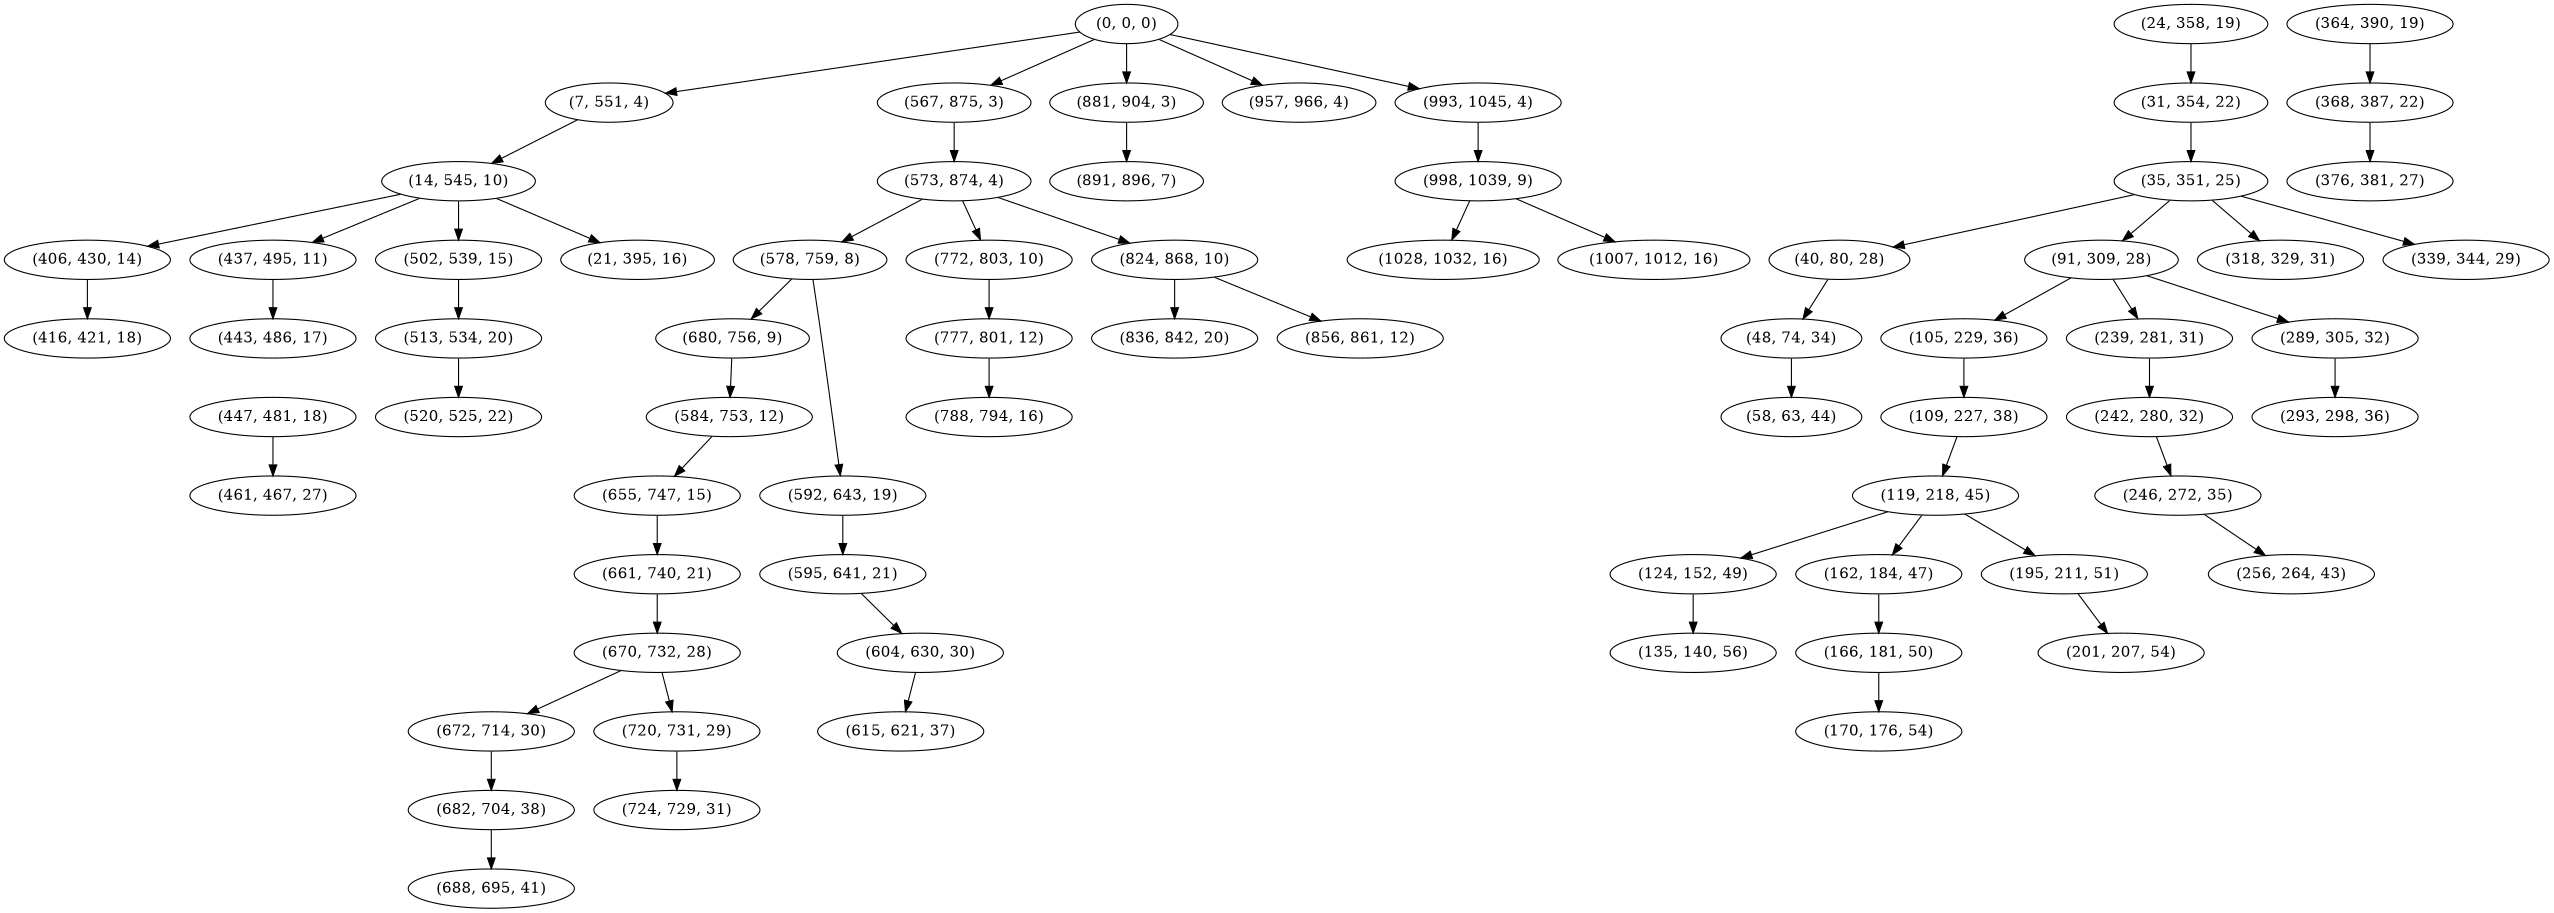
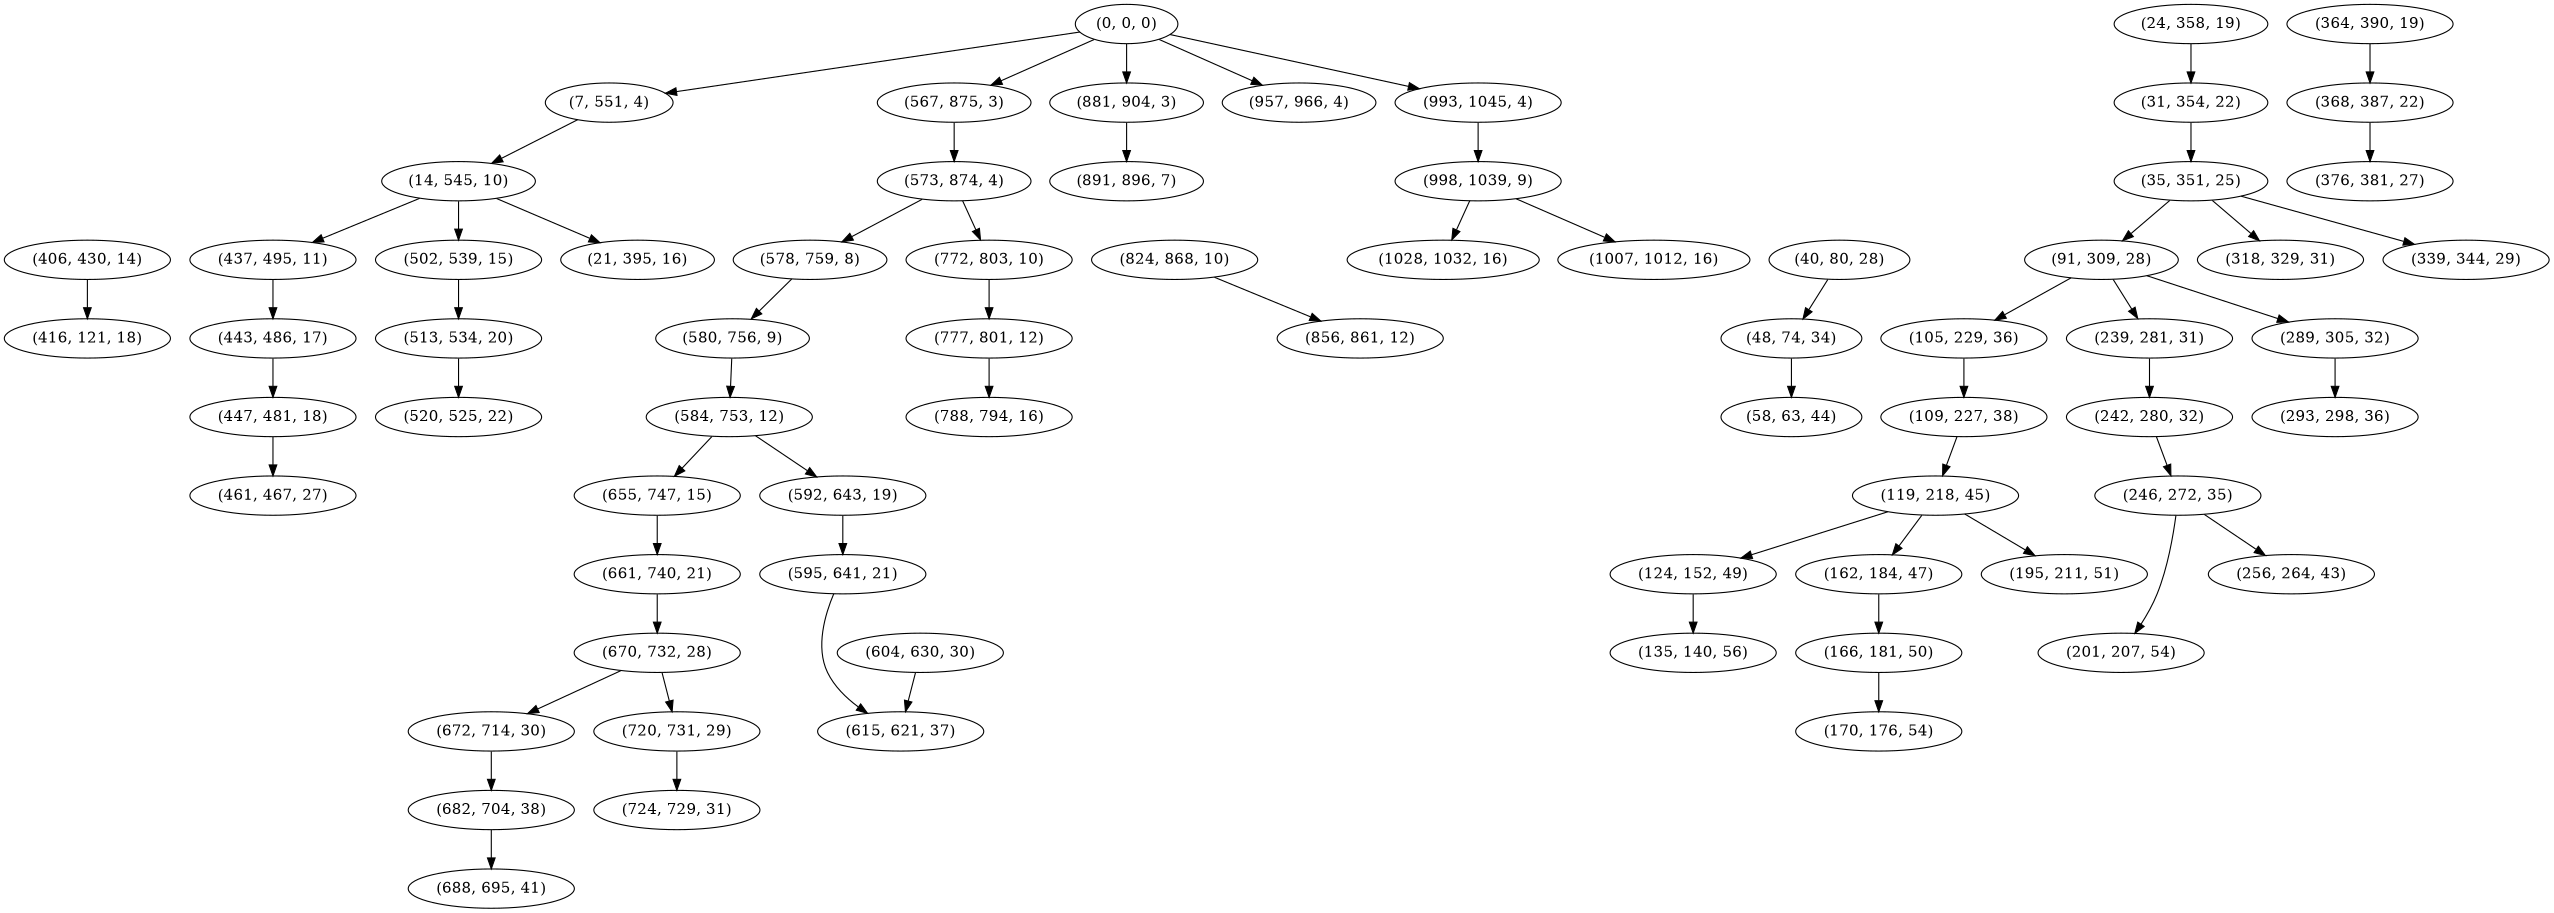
(1058, 218) -> none
(280, 219) -> none
(2019, 220) -> none
(87, 338) -> (87, 338)
(733, 338) -> (733, 338)
(1175, 338) -> none
none -> (273, 372)
(826, 372) -> (781, 453)
(877, 609) -> (823, 656)
(2090, 609) -> (2165, 572)
